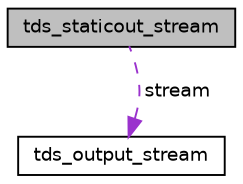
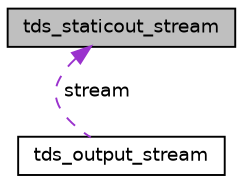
(139, 82) -> (57, 102)
